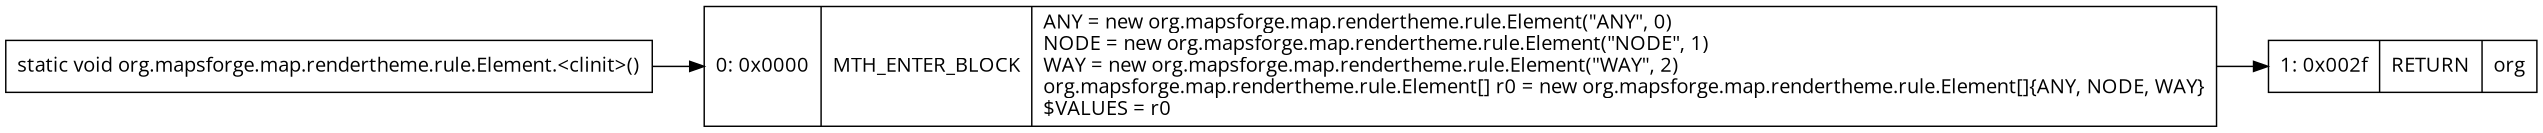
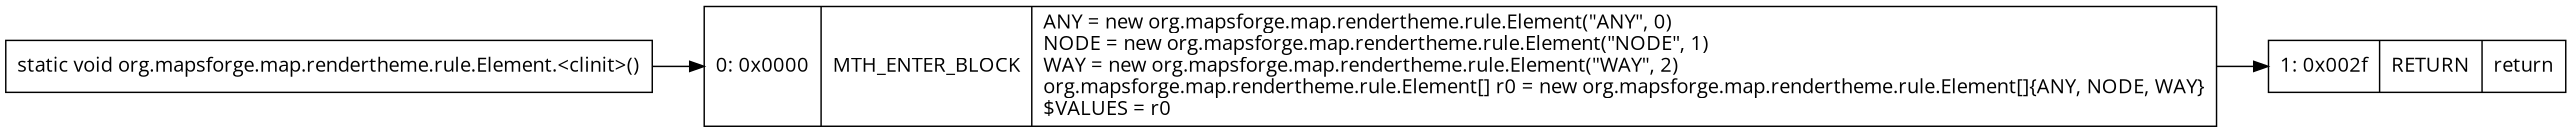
(2509, 66) -> (2524, 66)
